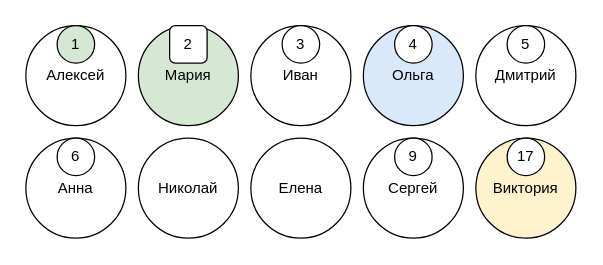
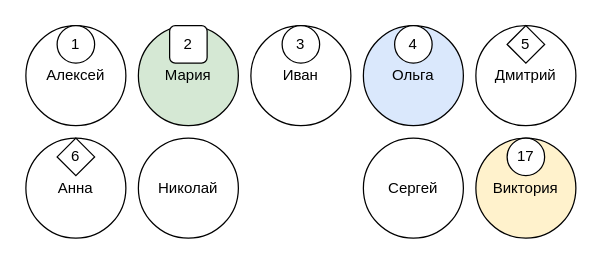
(76, 44) -> (76, 44)
(526, 44) -> (526, 44)
(76, 157) -> (76, 157)
(413, 157) -> none
(301, 188) -> none
